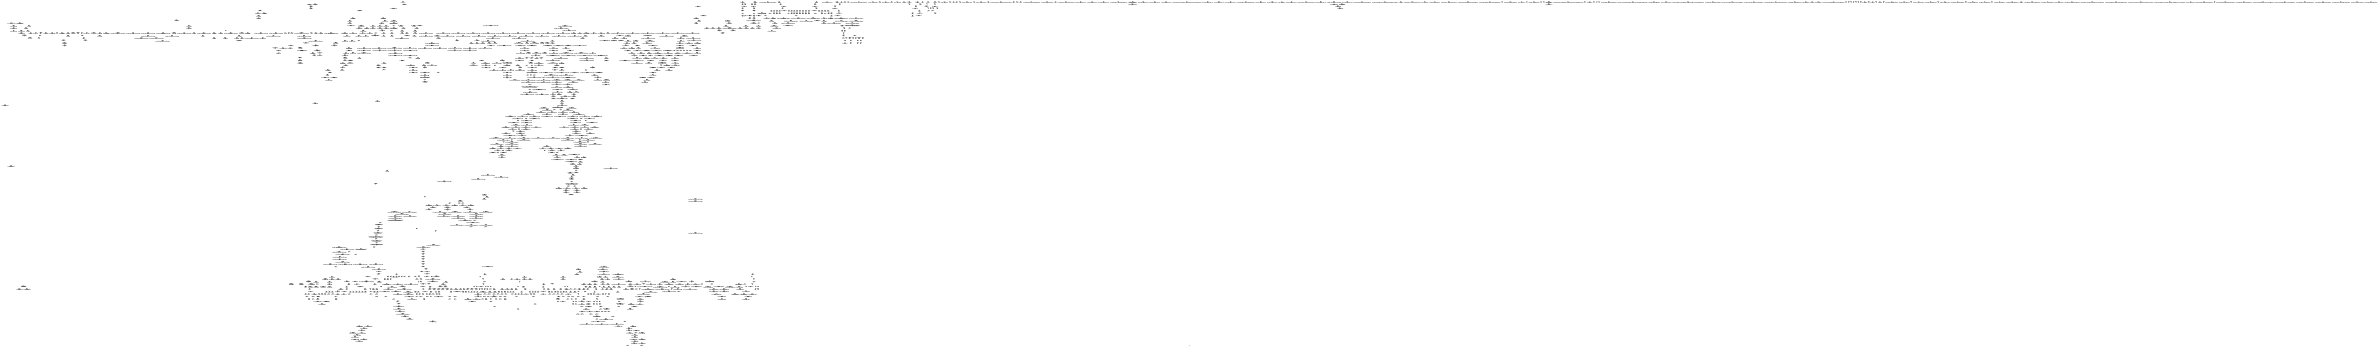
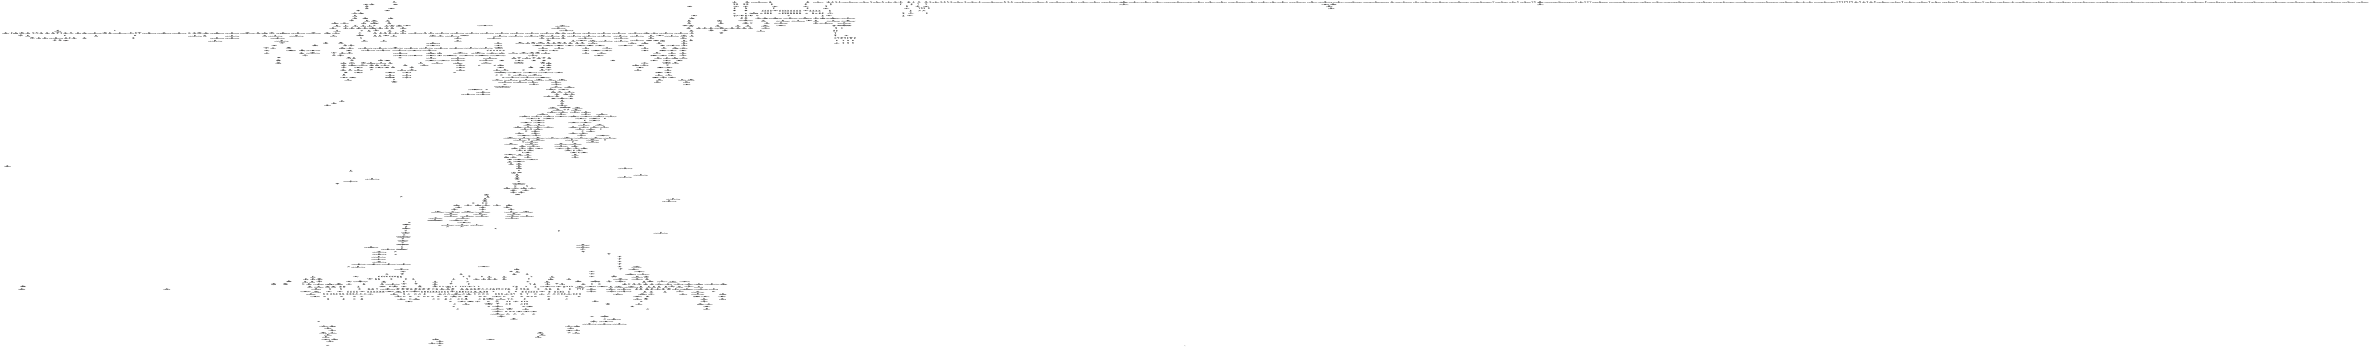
(402, 38) -> none
